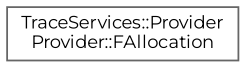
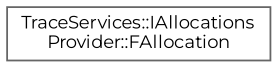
(123, 34) -> (139, 34)
